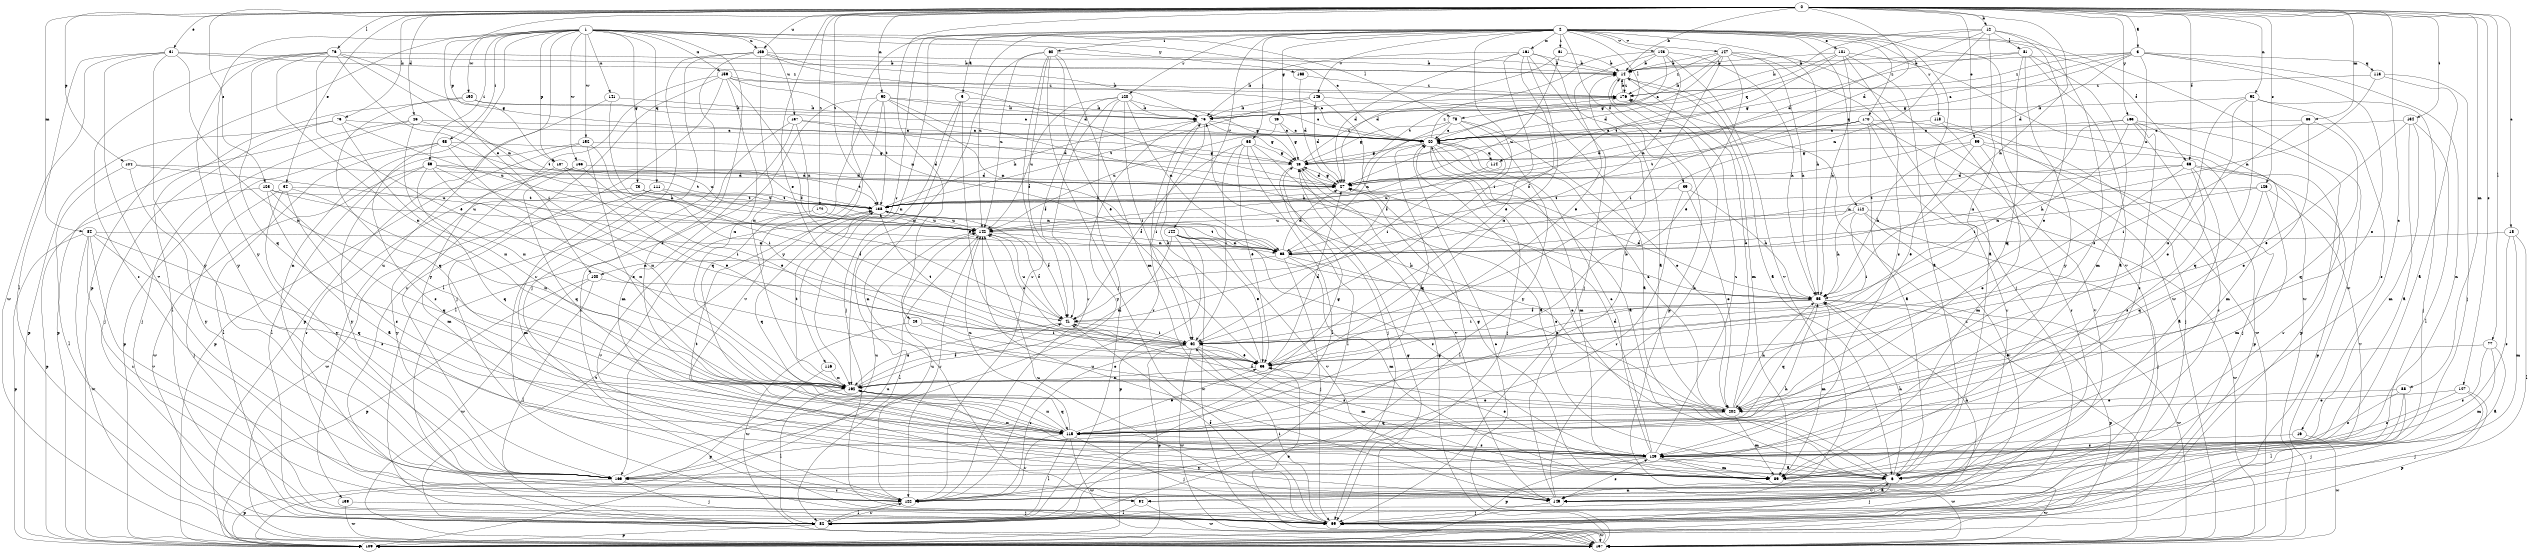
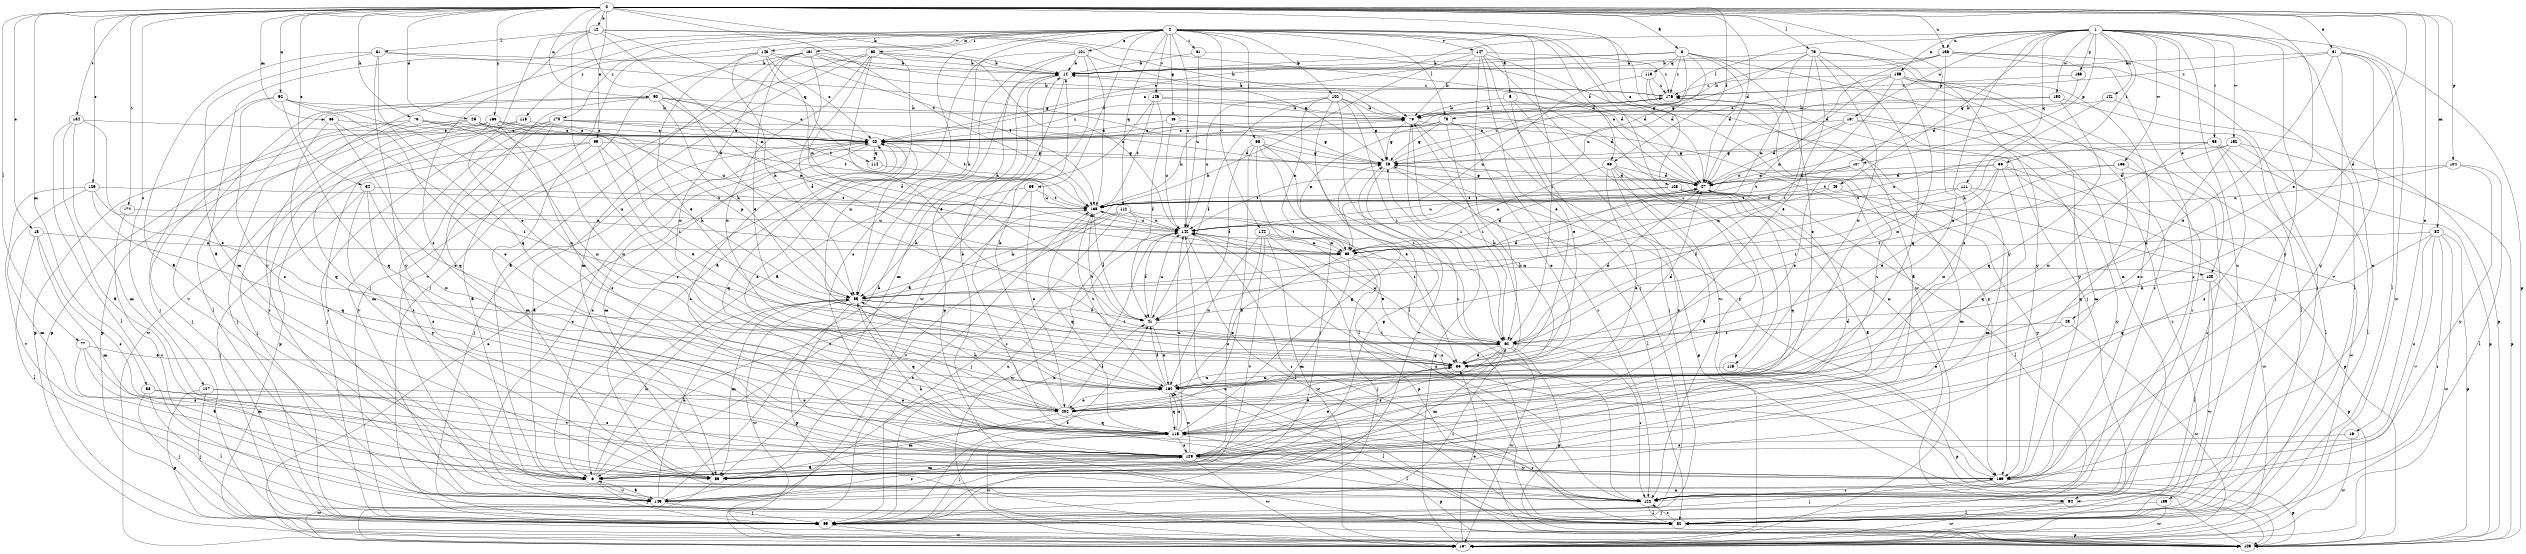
(2042, 210) -> (742, 210)
none -> (1603, 267)
(2348, 423) -> (567, 423)
